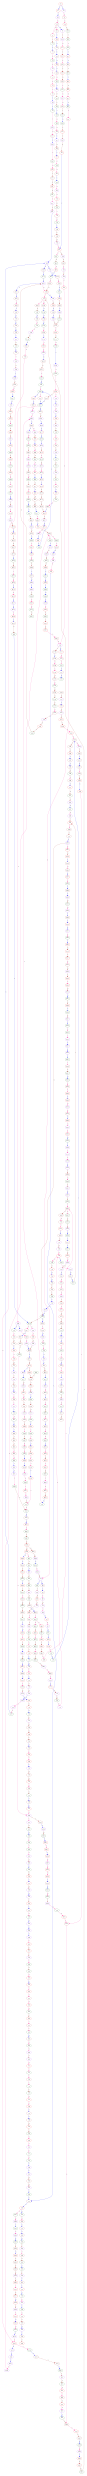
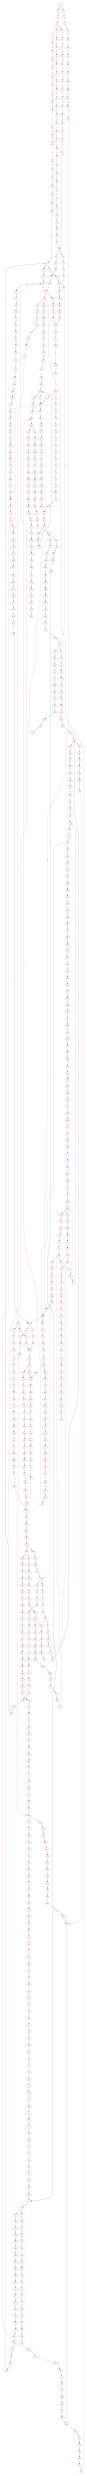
none -> (61, 686)
